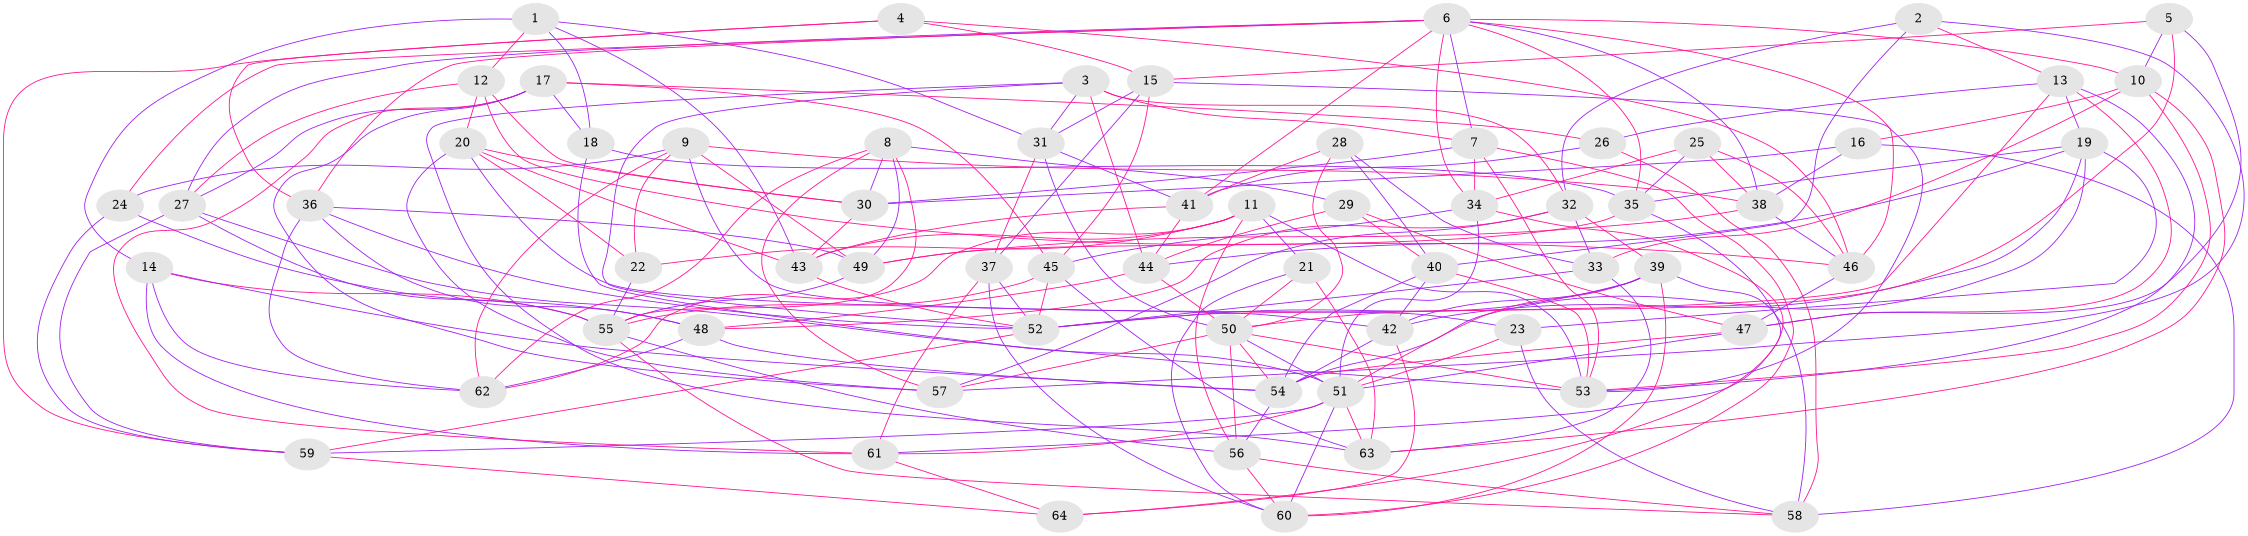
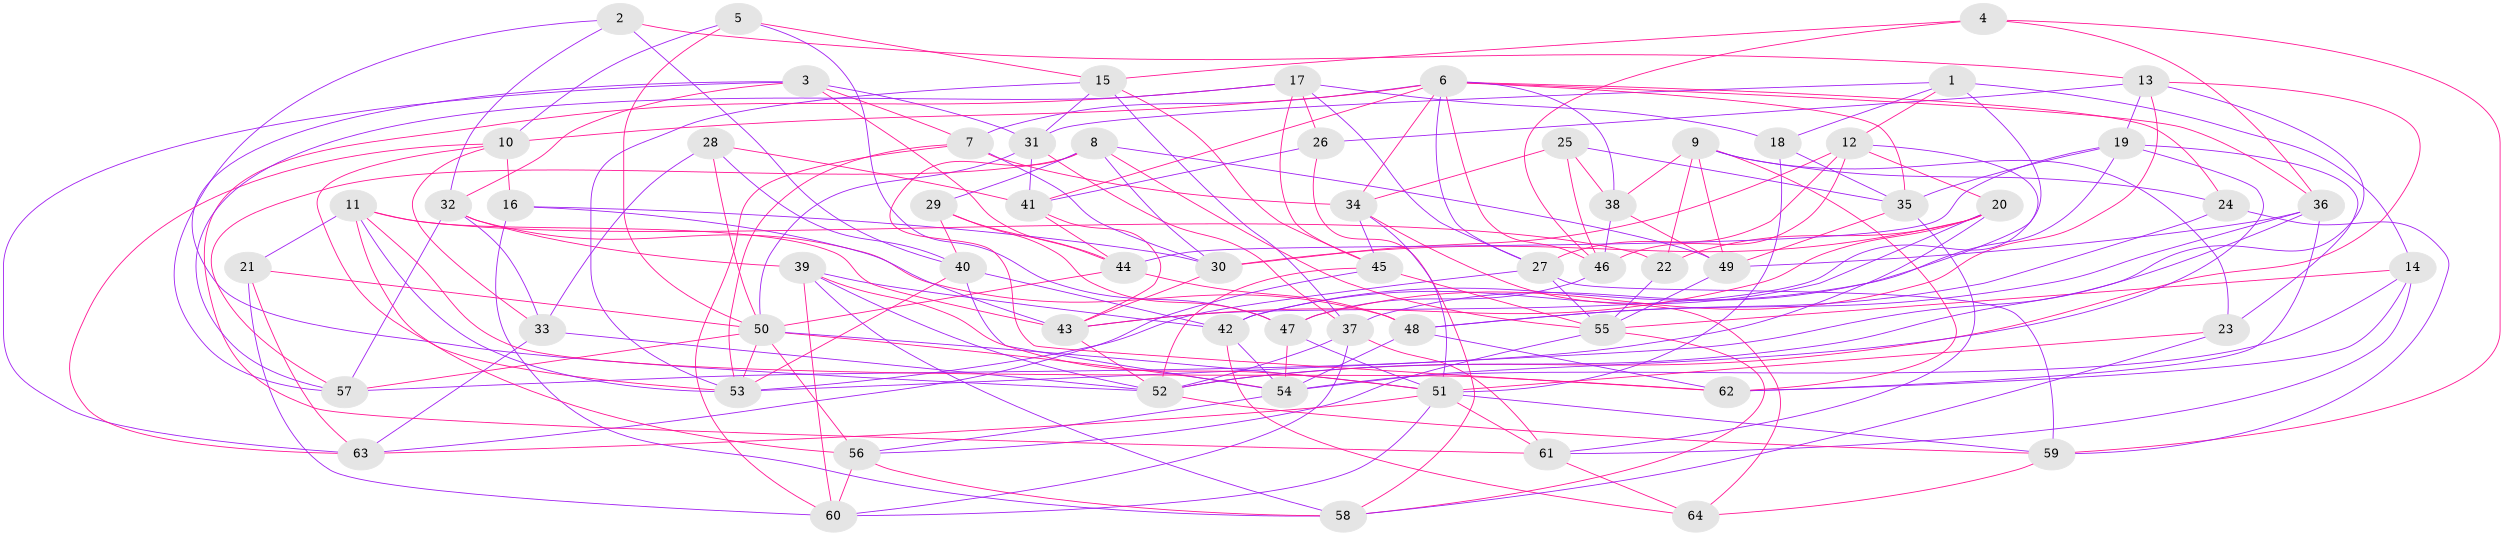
(1820, 167) -> (718, 223)
none -> (1806, 294)
